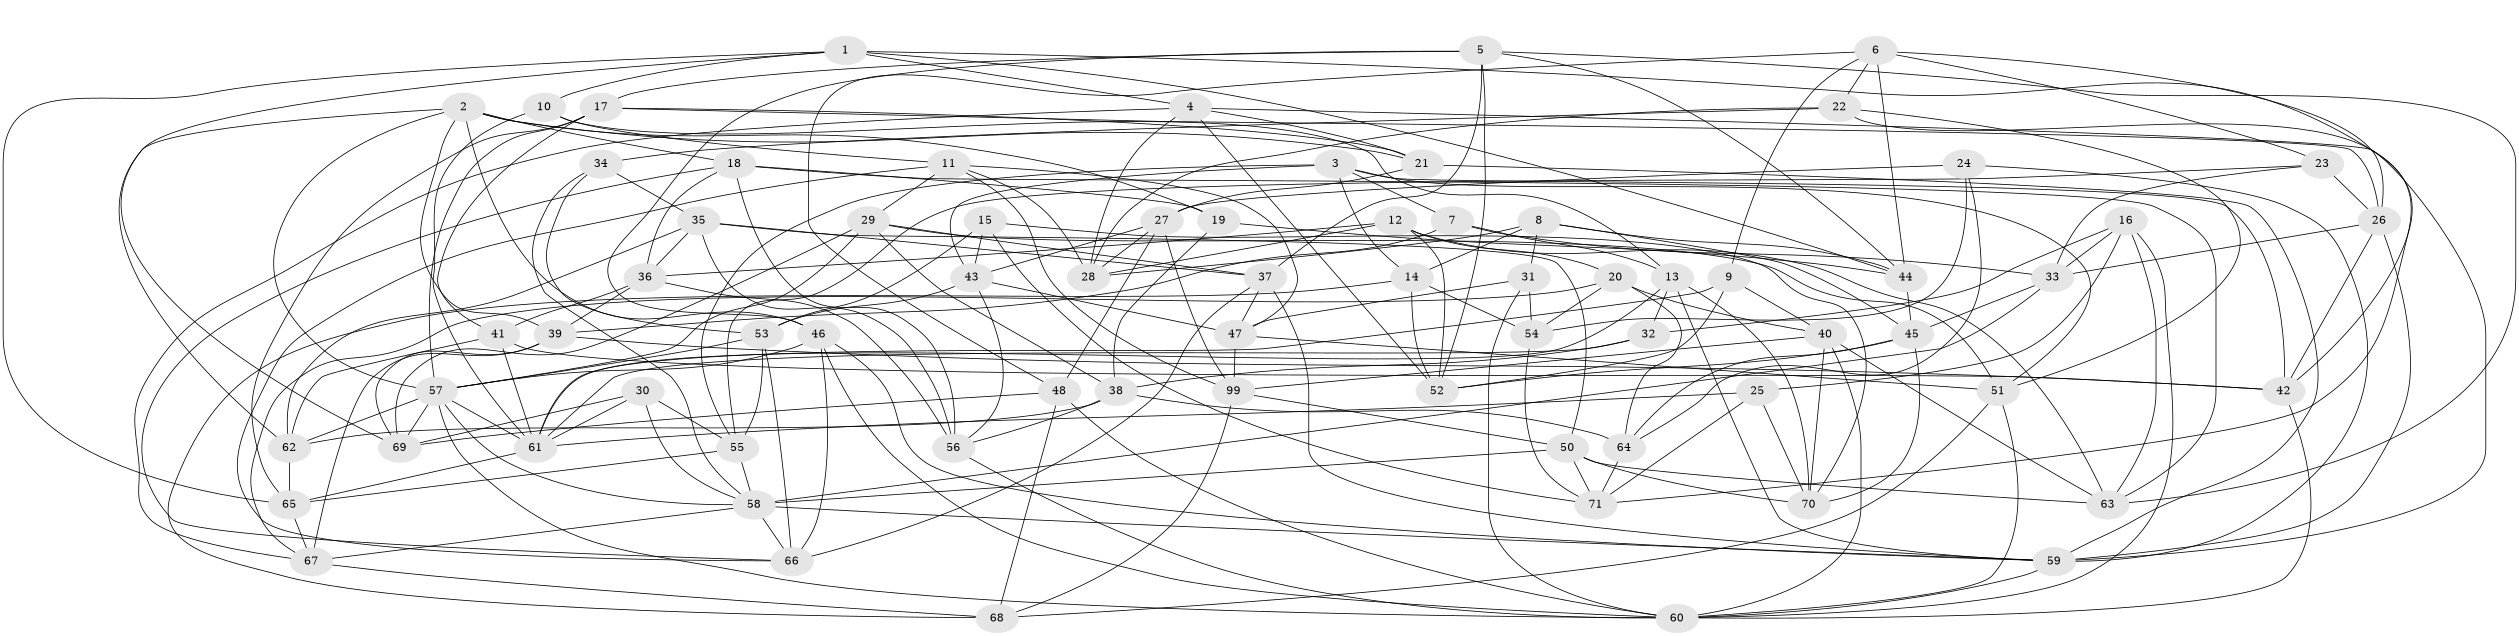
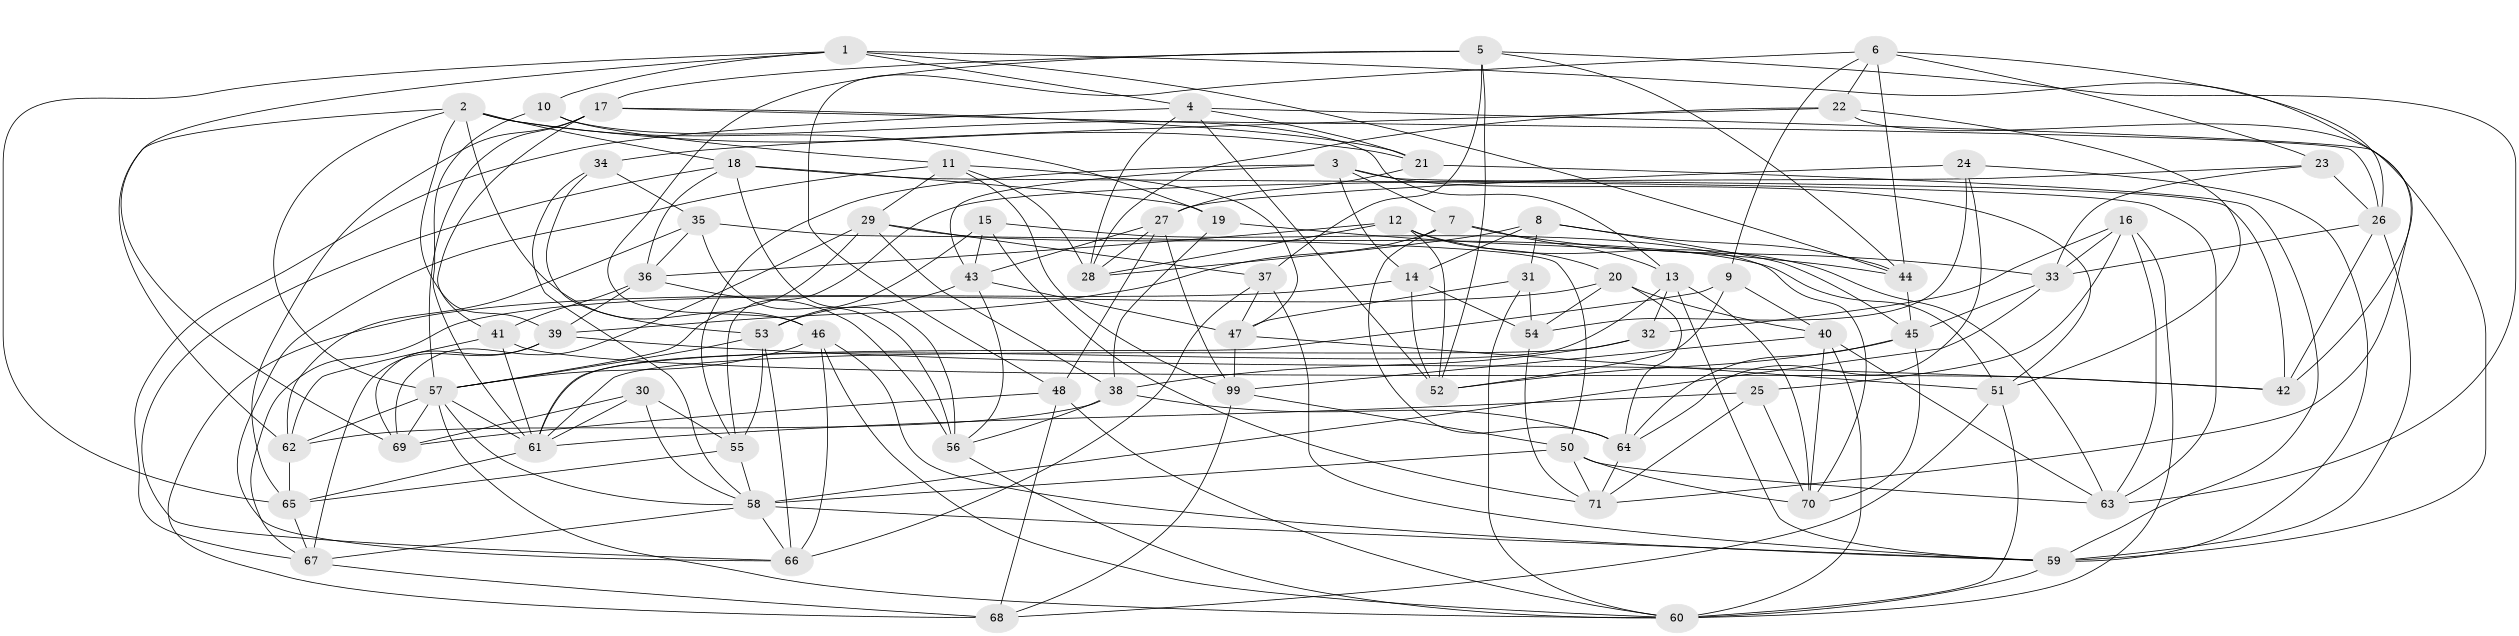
(969, 248) -> none
none -> (1406, 402)
(2085, 610) -> none
